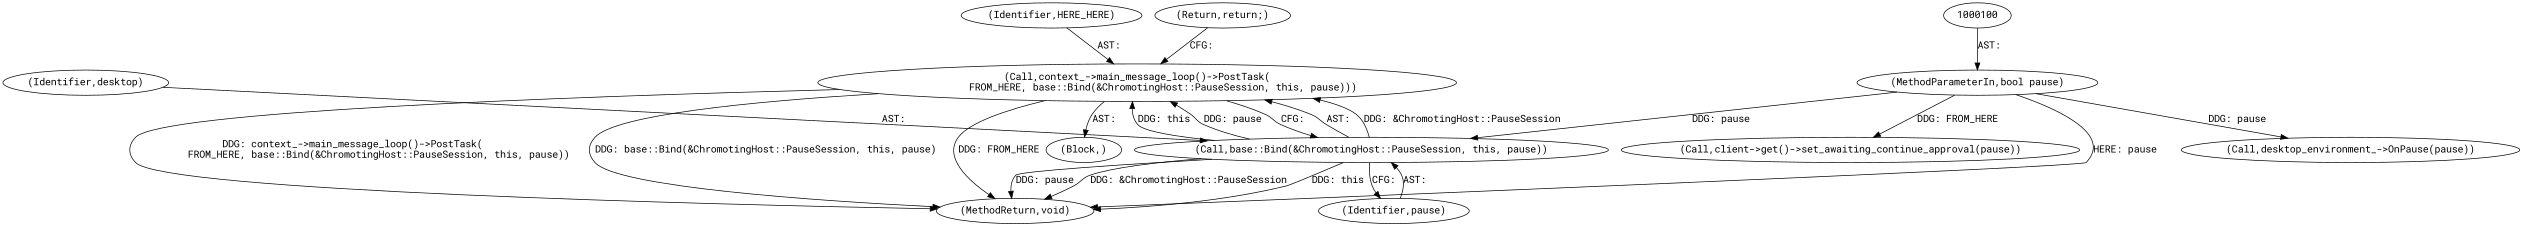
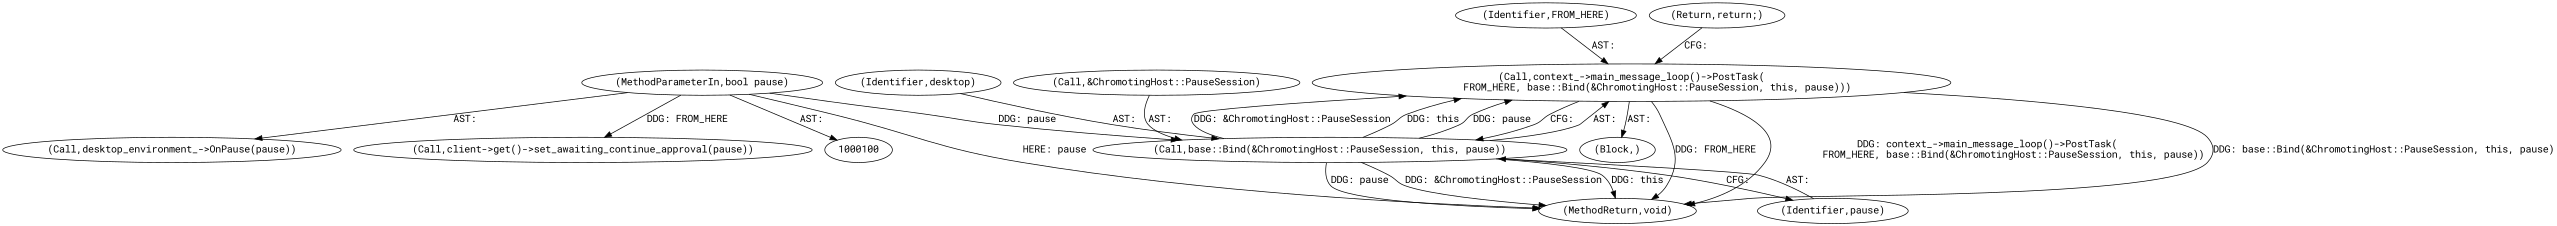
(1052, 15) -> (1546, 15)
(1977, 45) -> (780, 116)
none -> (1157, 83)
(2237, 119) -> (468, 119)
